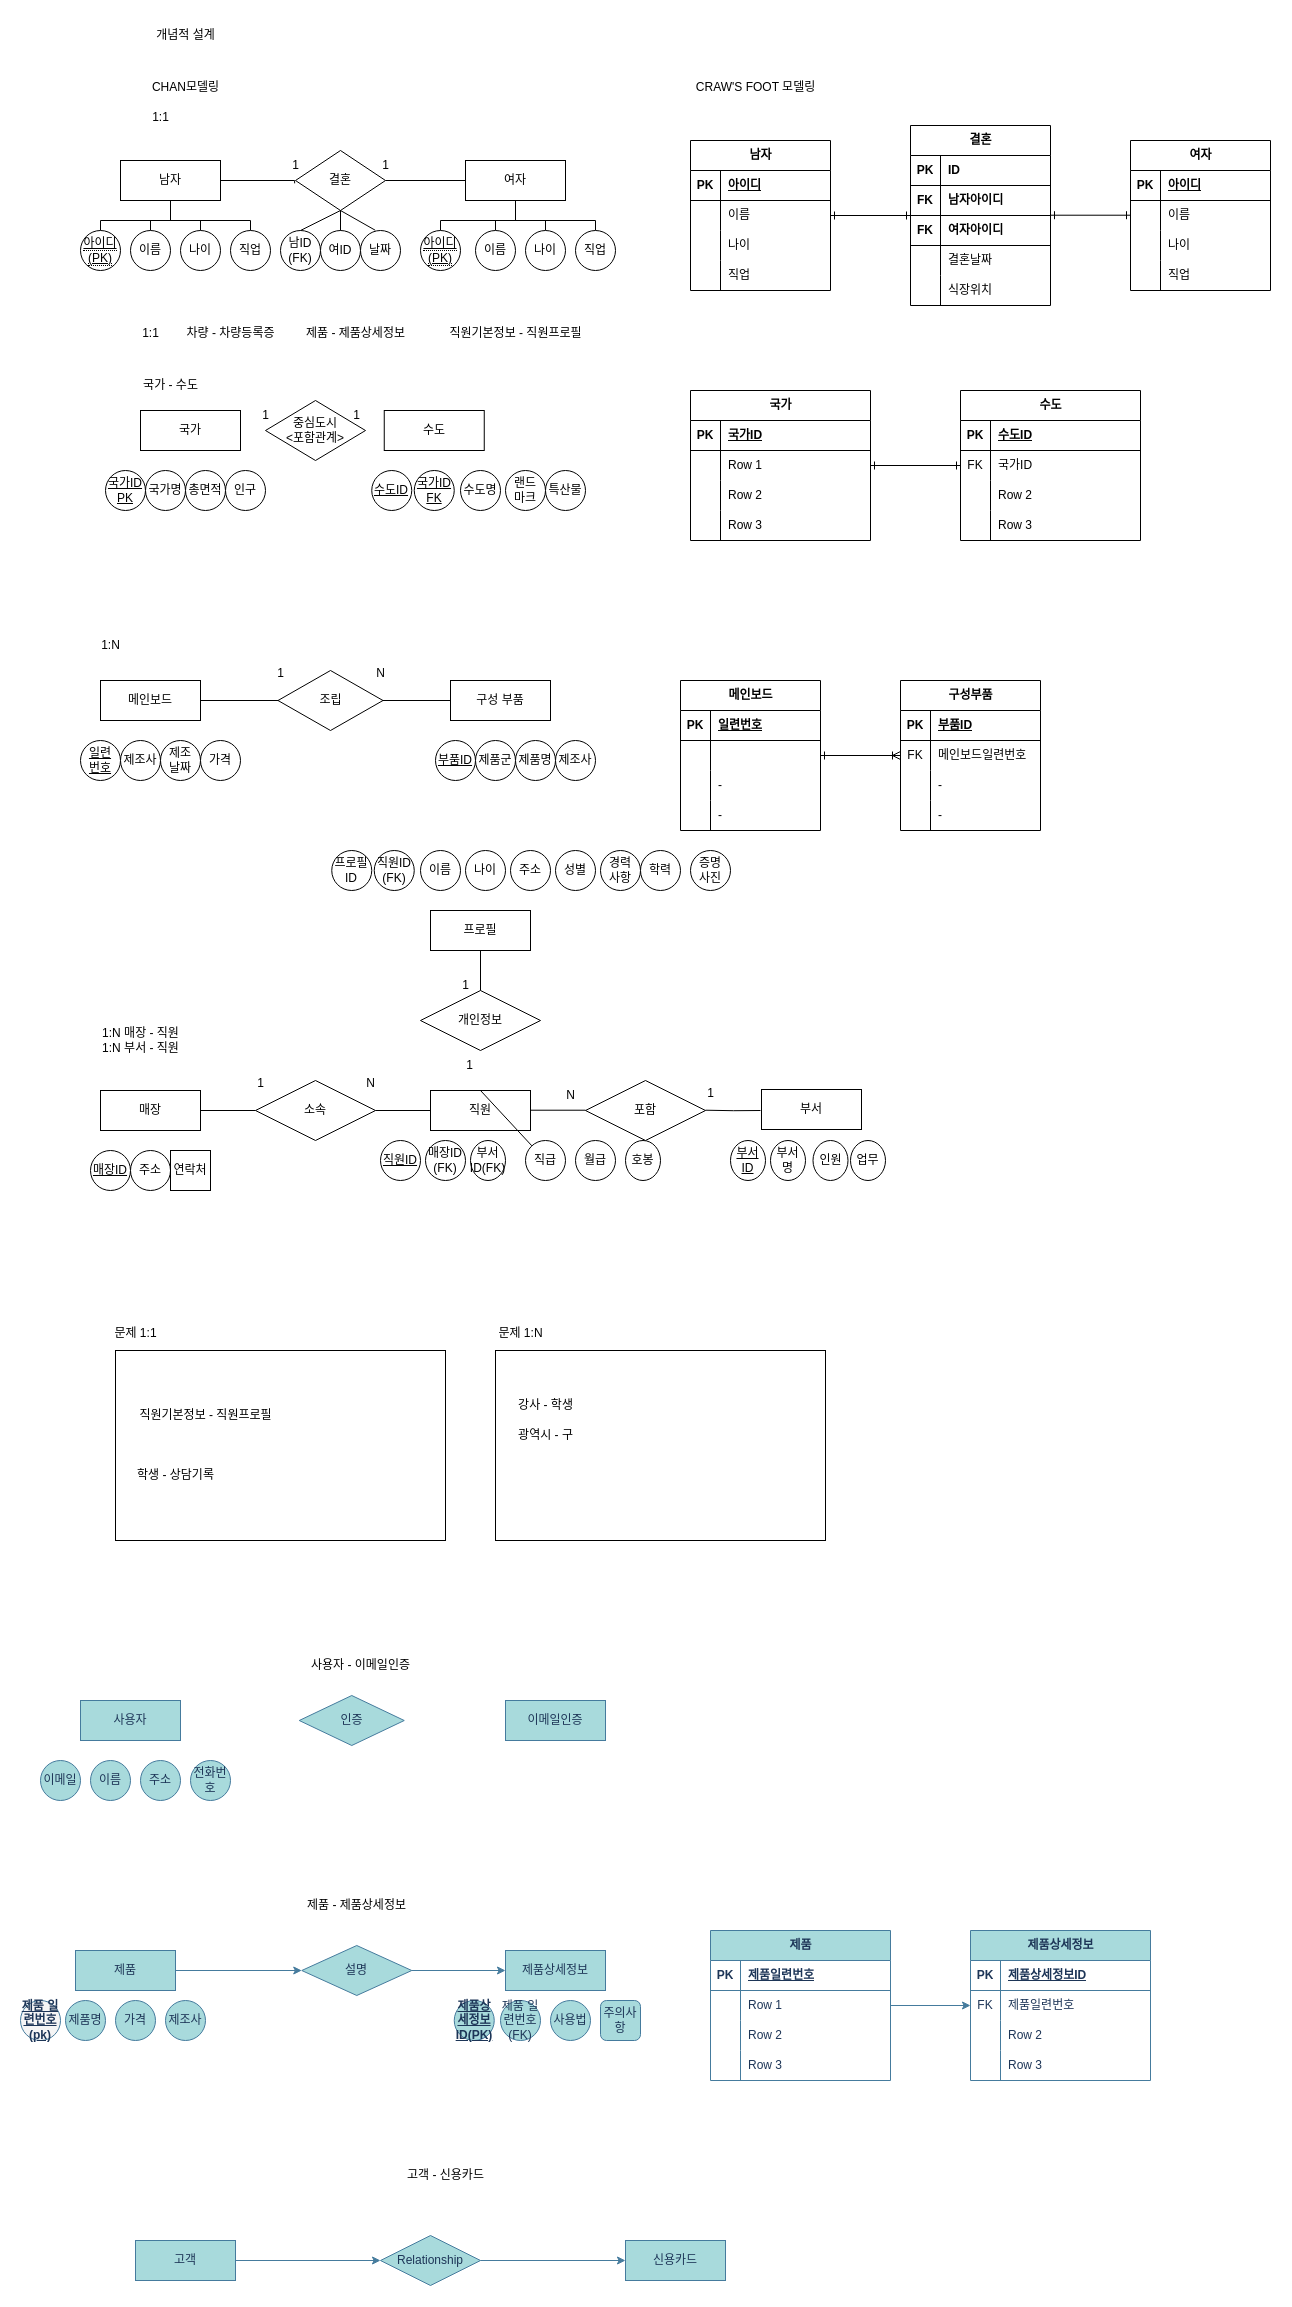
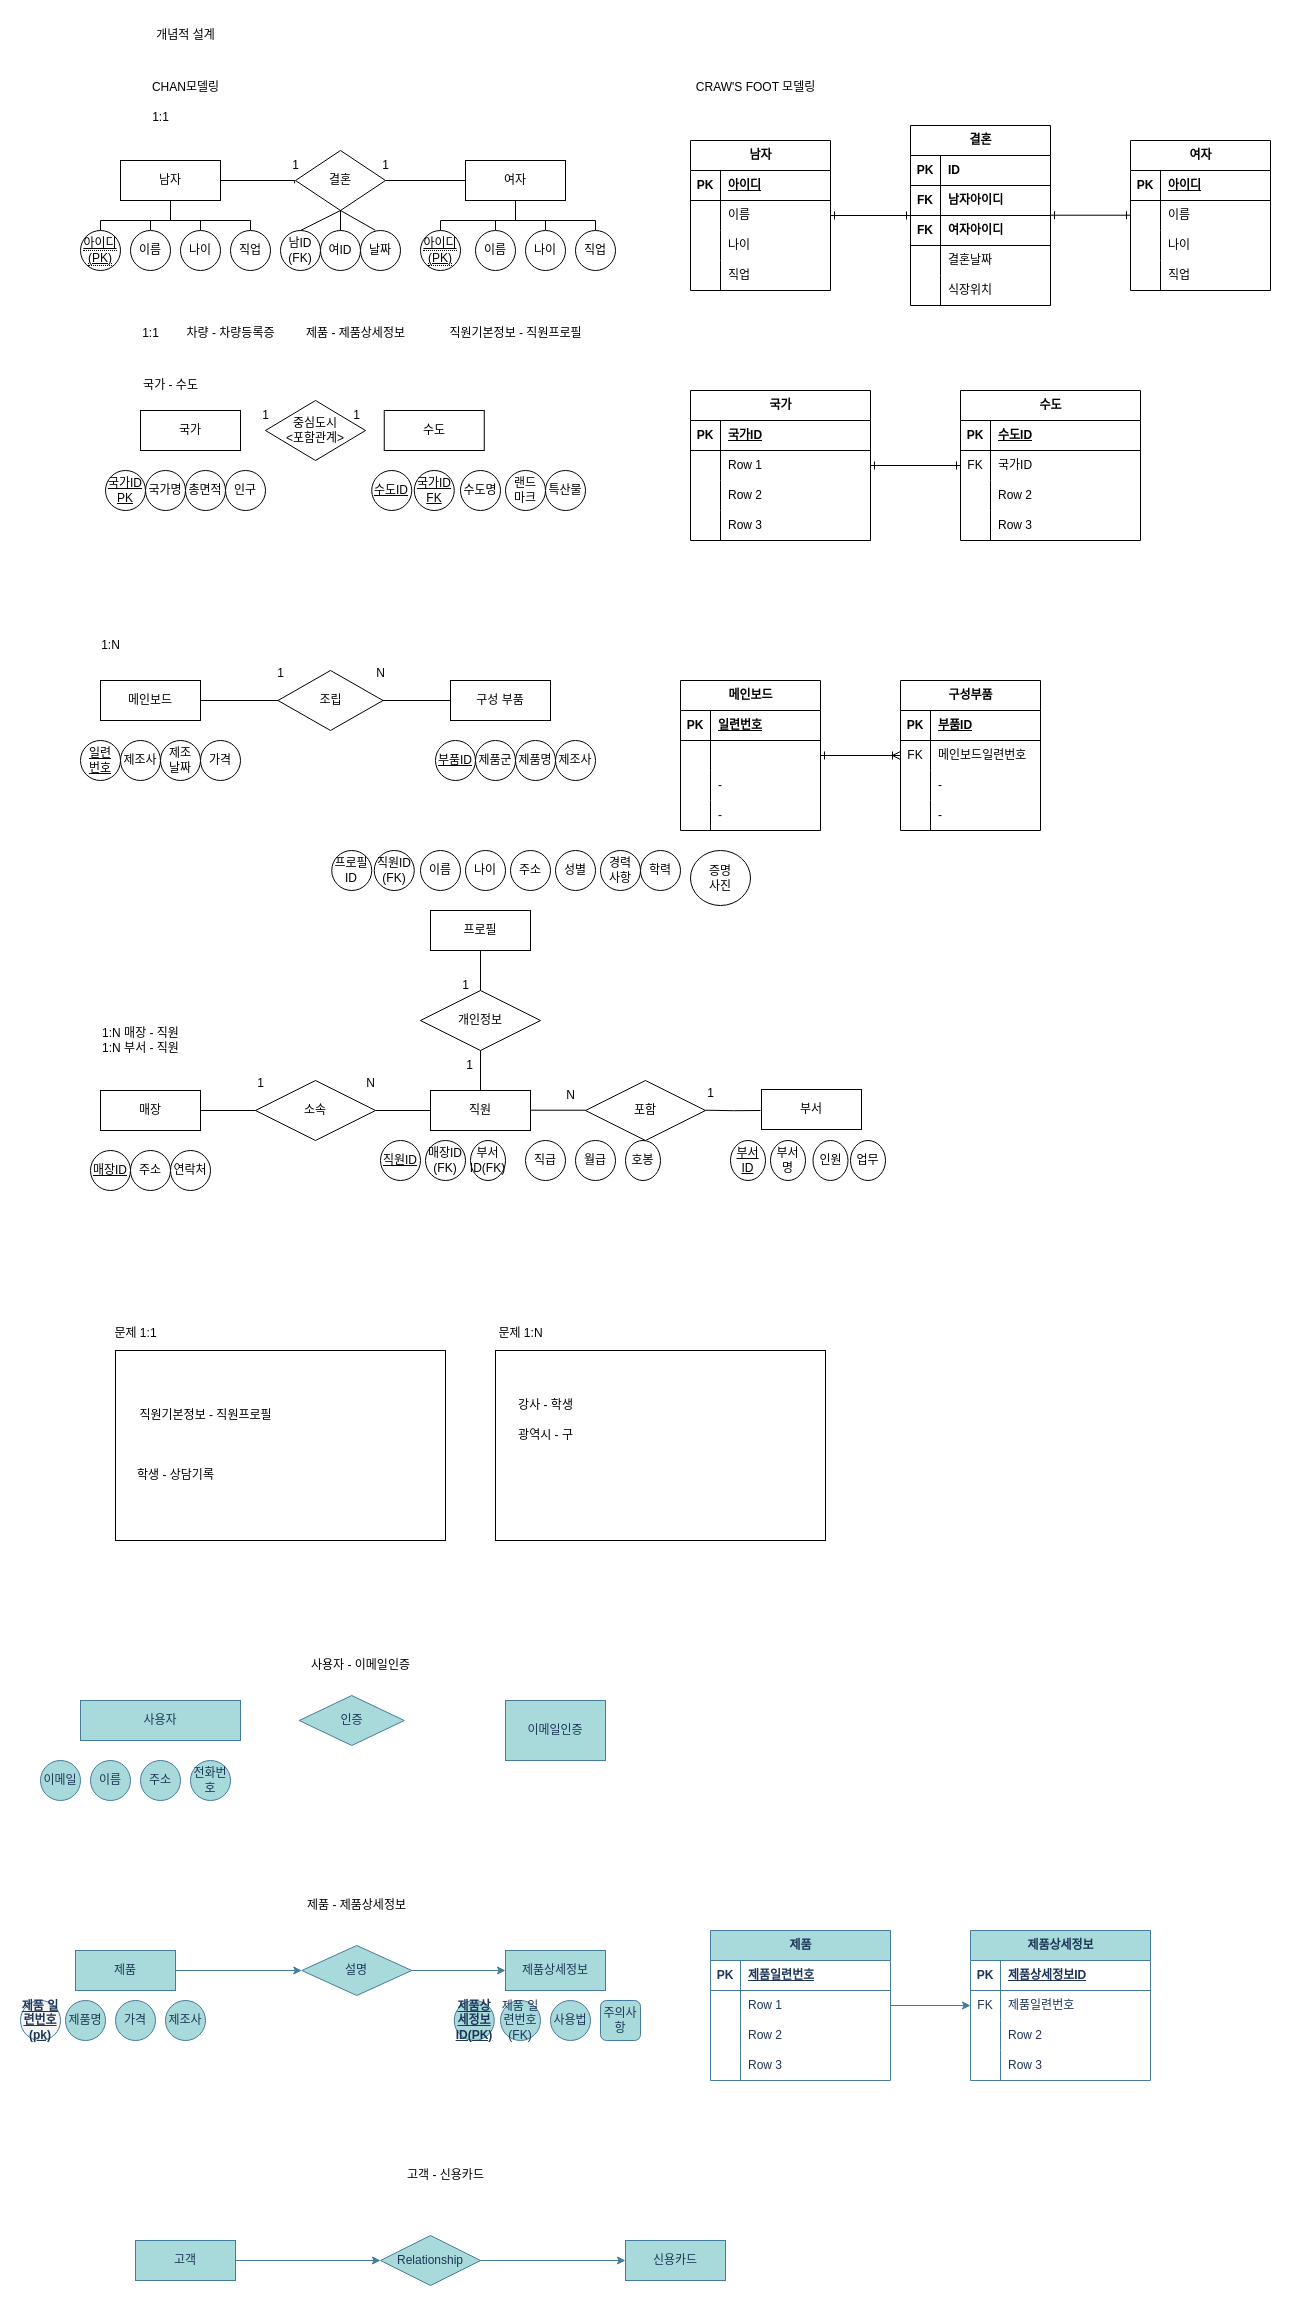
(711, 871) -> (721, 878)
(506, 1118) -> (481, 1071)
(191, 1171) -> (191, 1171)
(131, 1721) -> (161, 1721)
(556, 1721) -> (556, 1731)
